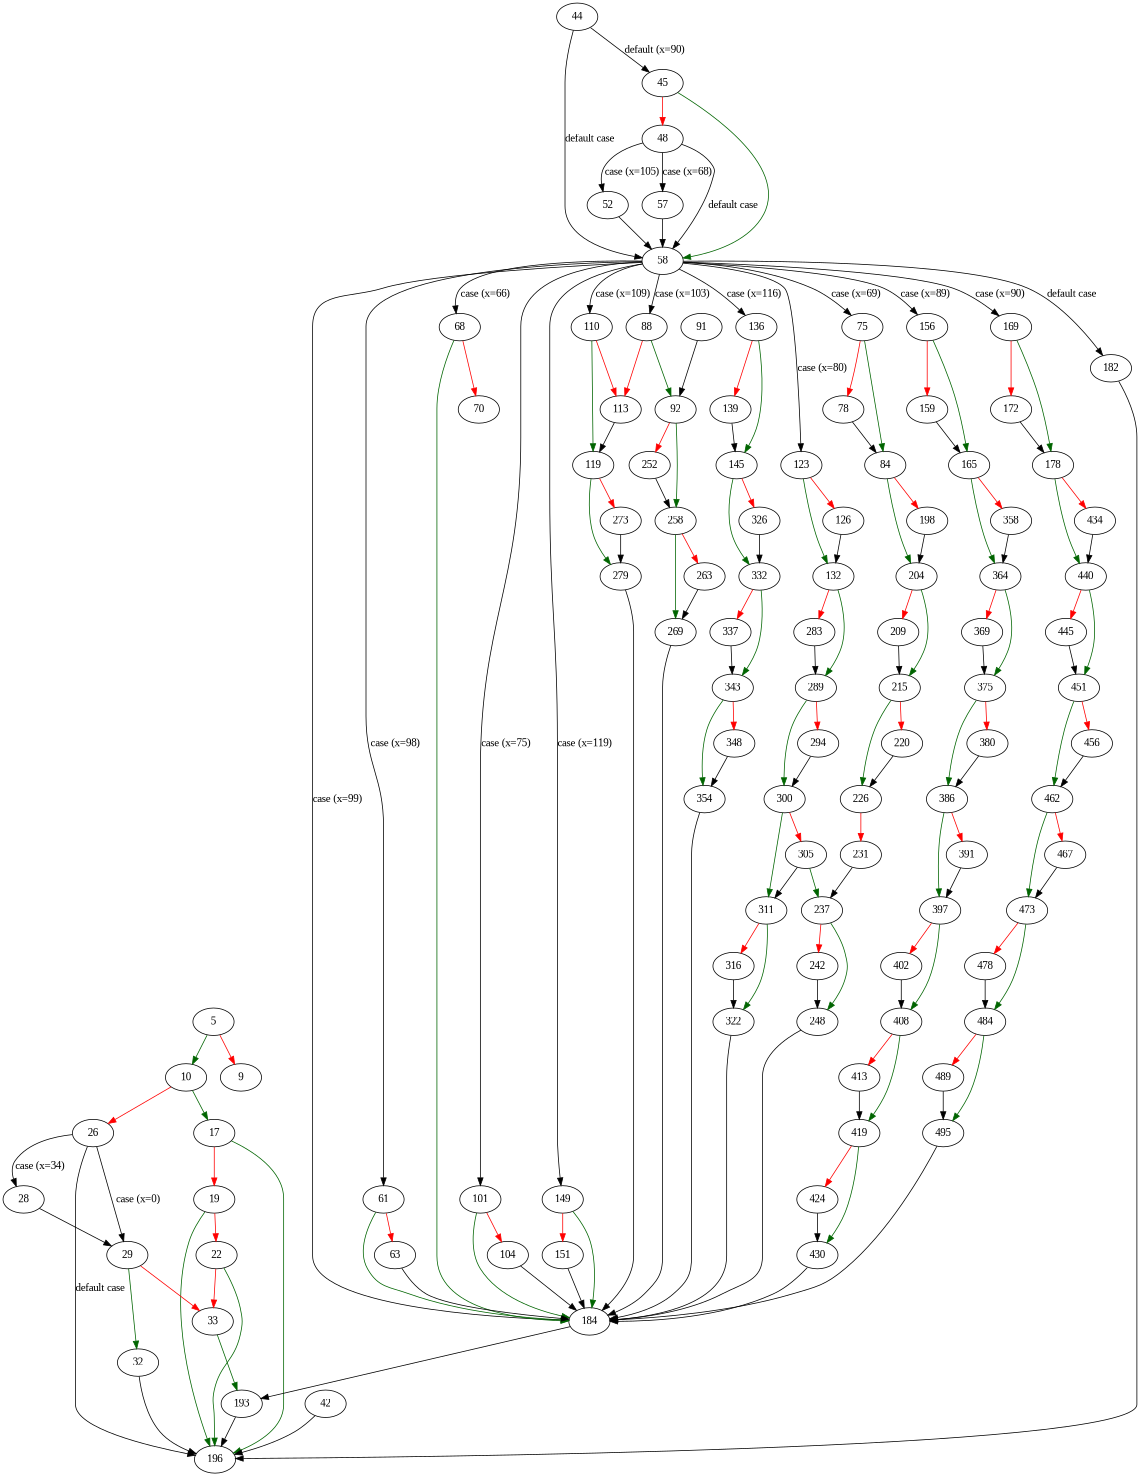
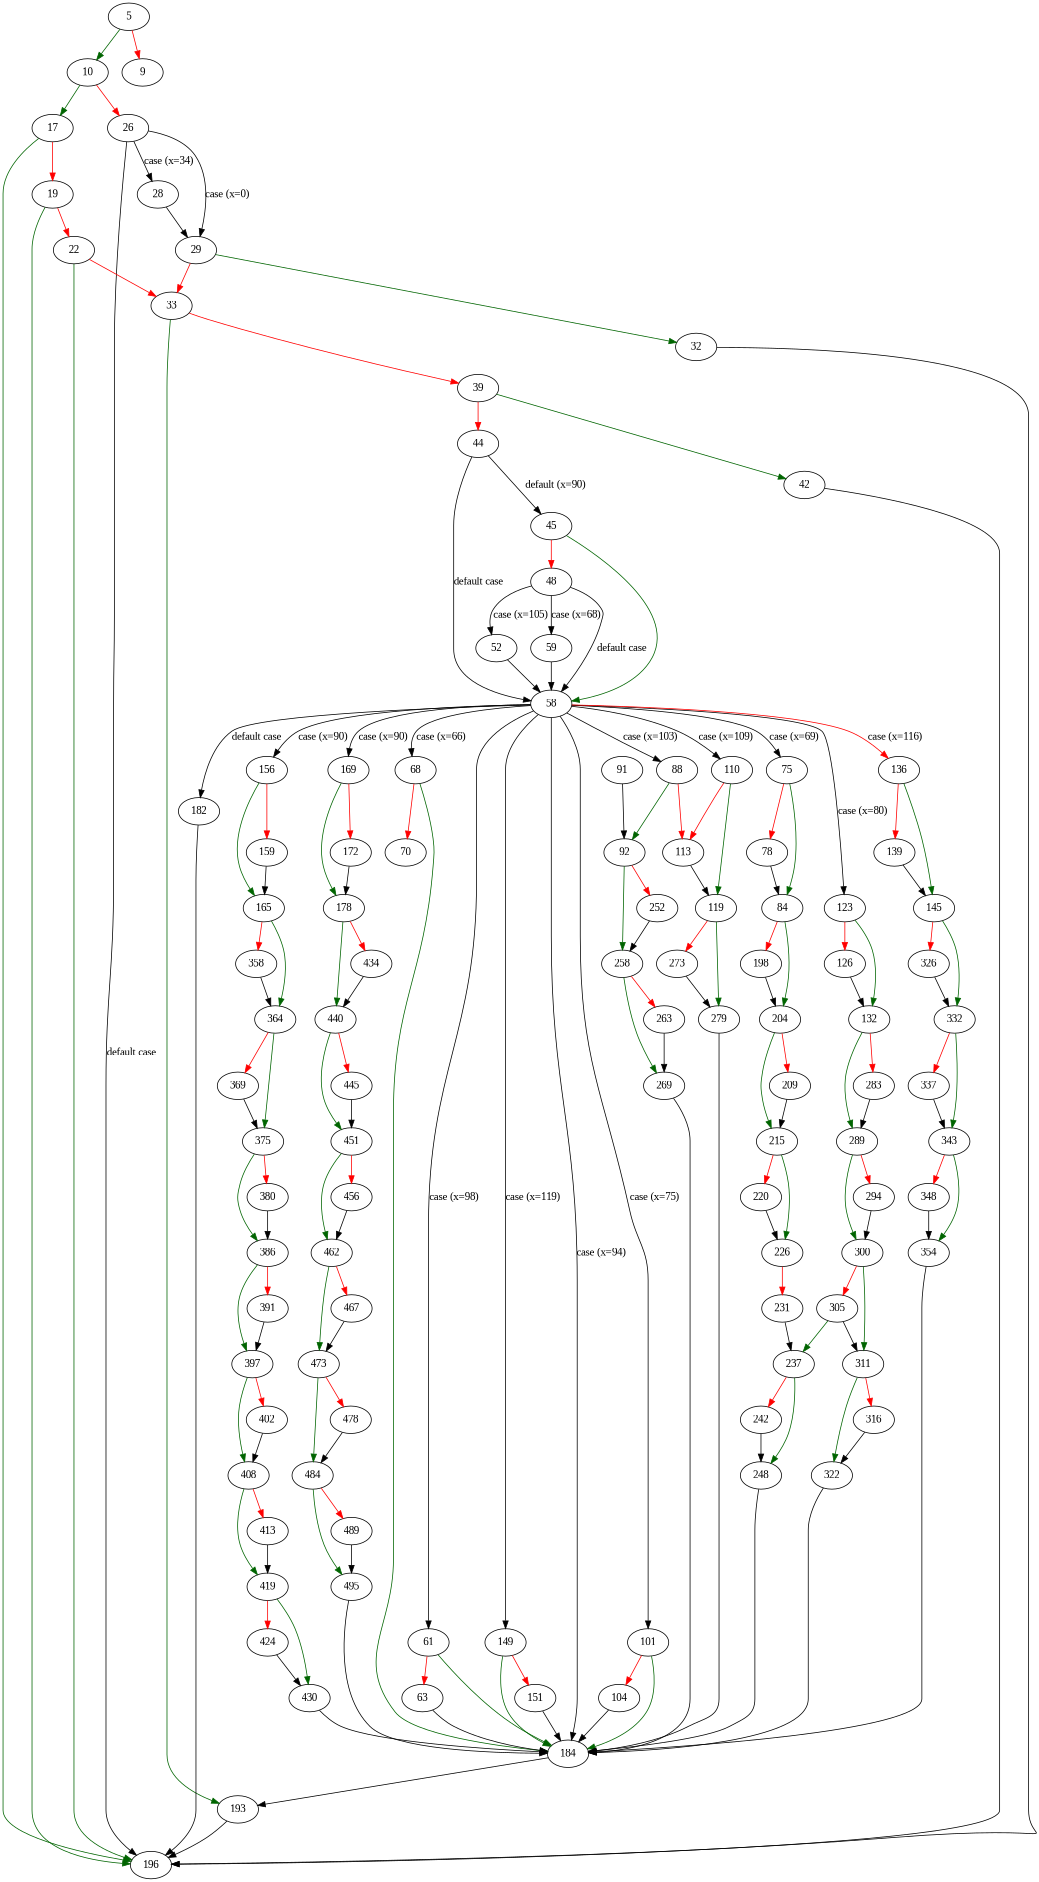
(663, 205) -> (551, 648)
(711, 287) -> (731, 713)
(925, 294) -> (323, 737)
none -> (478, 388)
(337, 799) -> (601, 1253)
